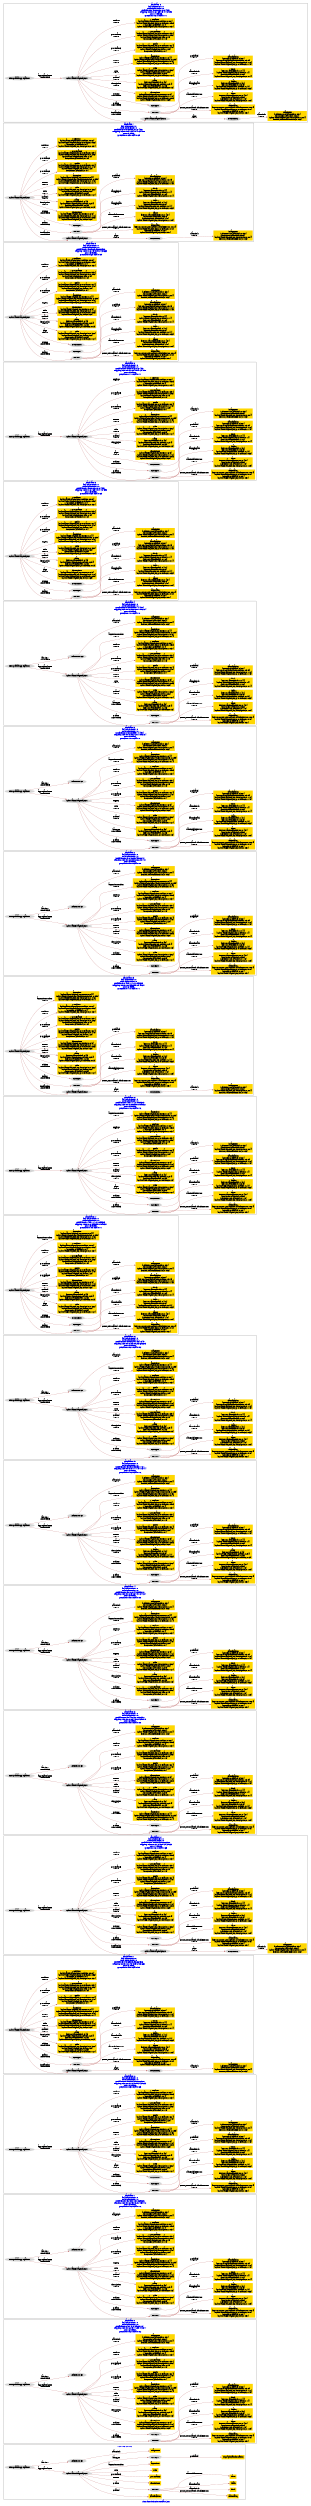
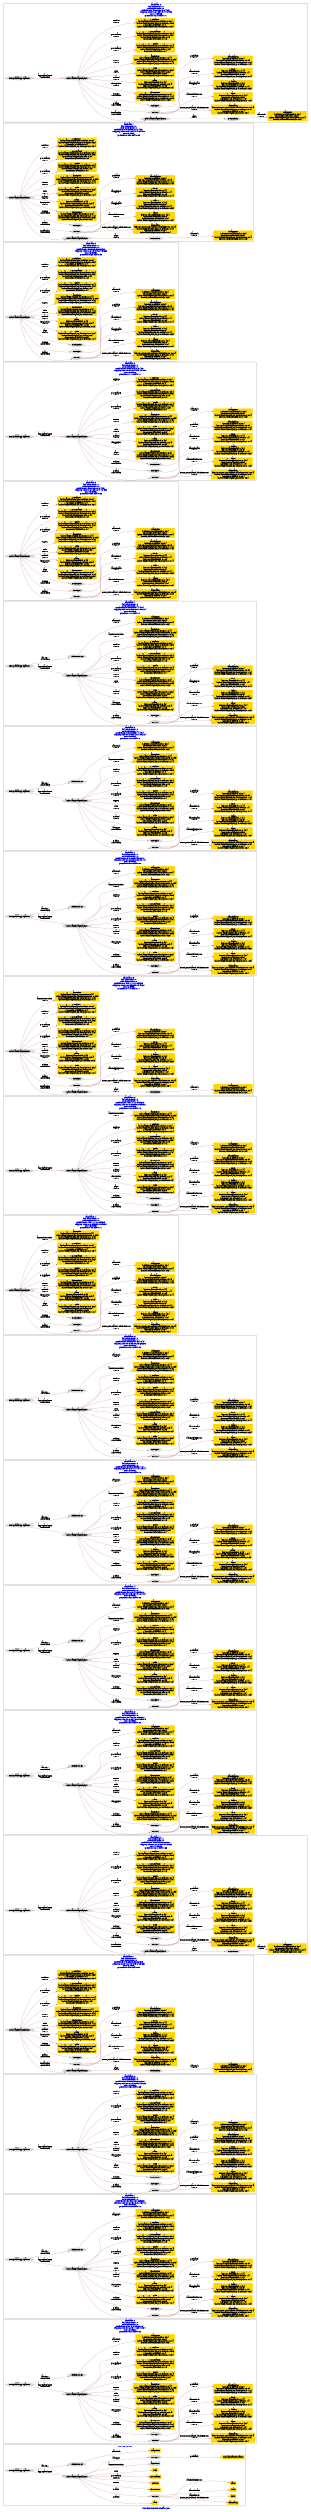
(155, 2464) -> (155, 2464)
none -> (155, 2483)
(155, 2496) -> (155, 2503)
